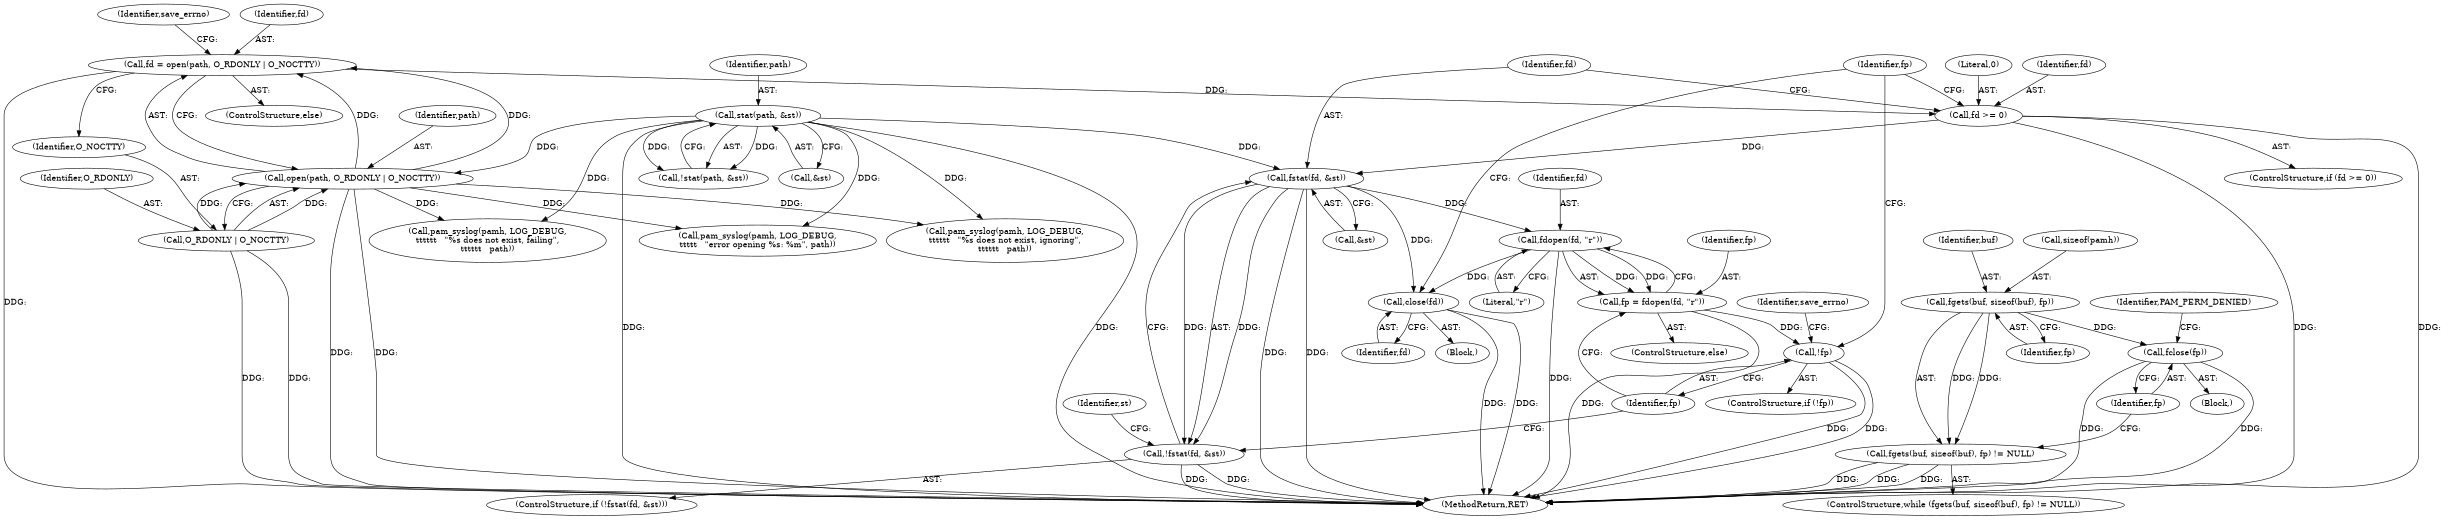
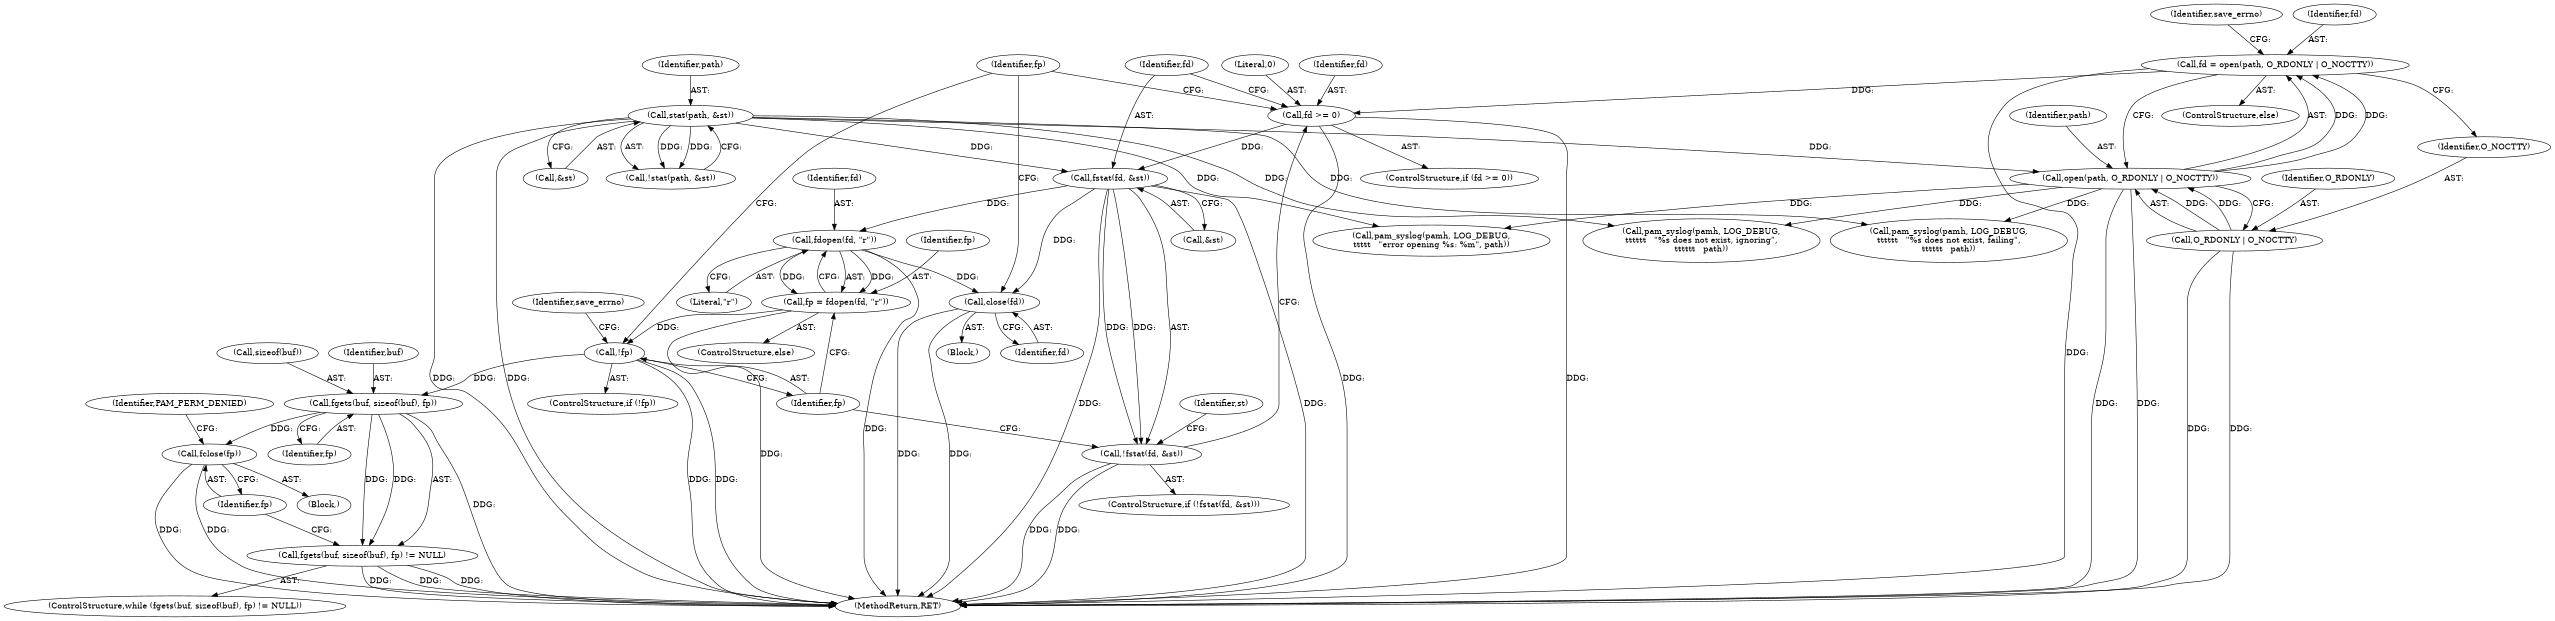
(2080, 241) -> (268, 353)
(1148, 292) -> (1279, 311)
none -> (499, 366)
none -> (514, 588)
